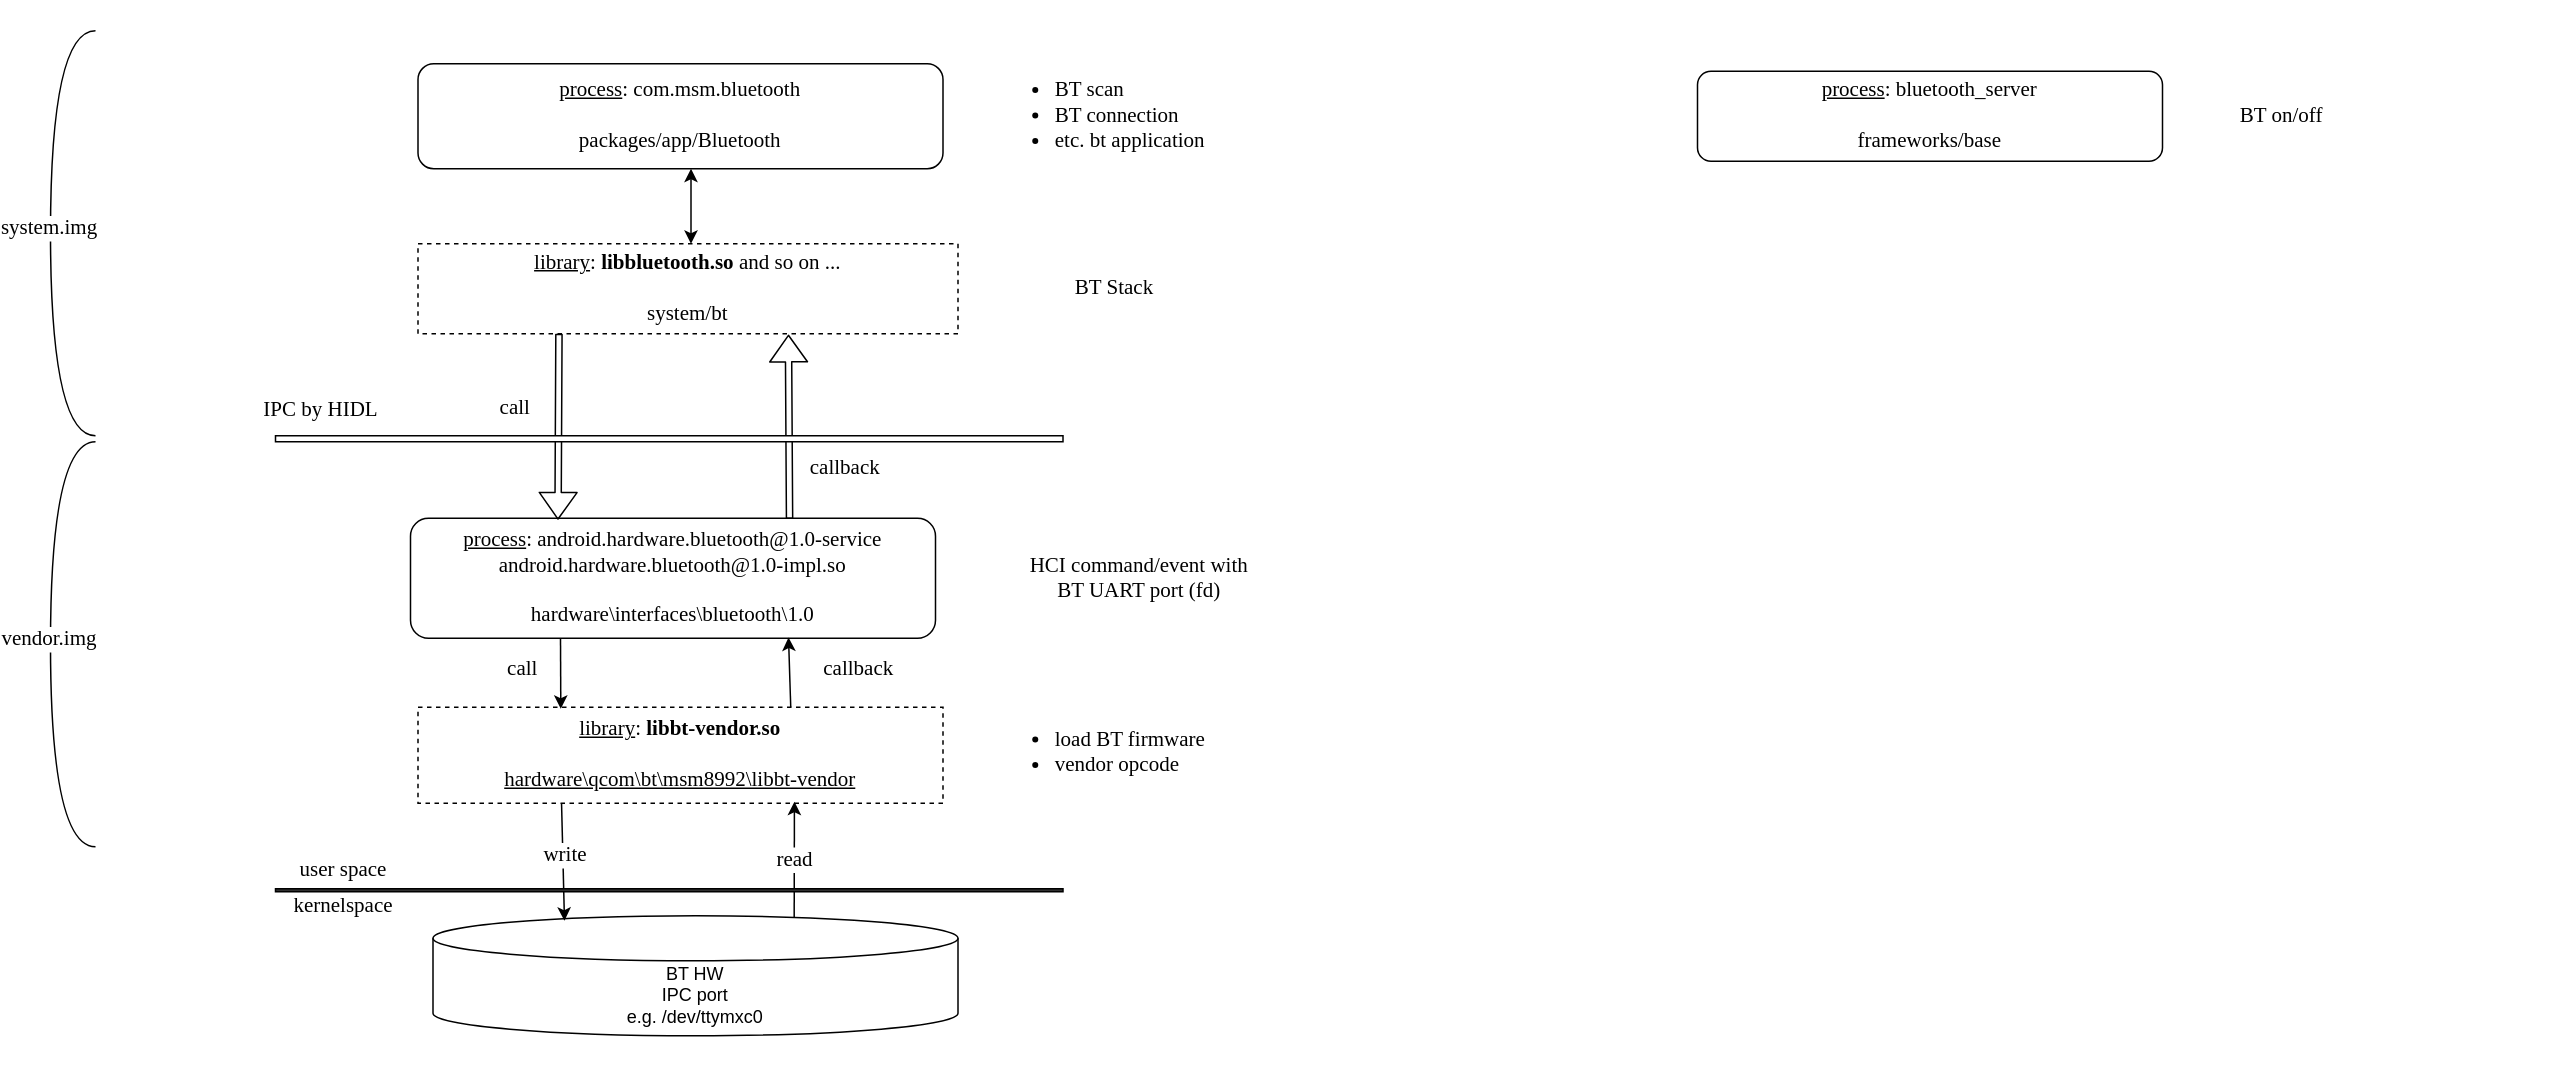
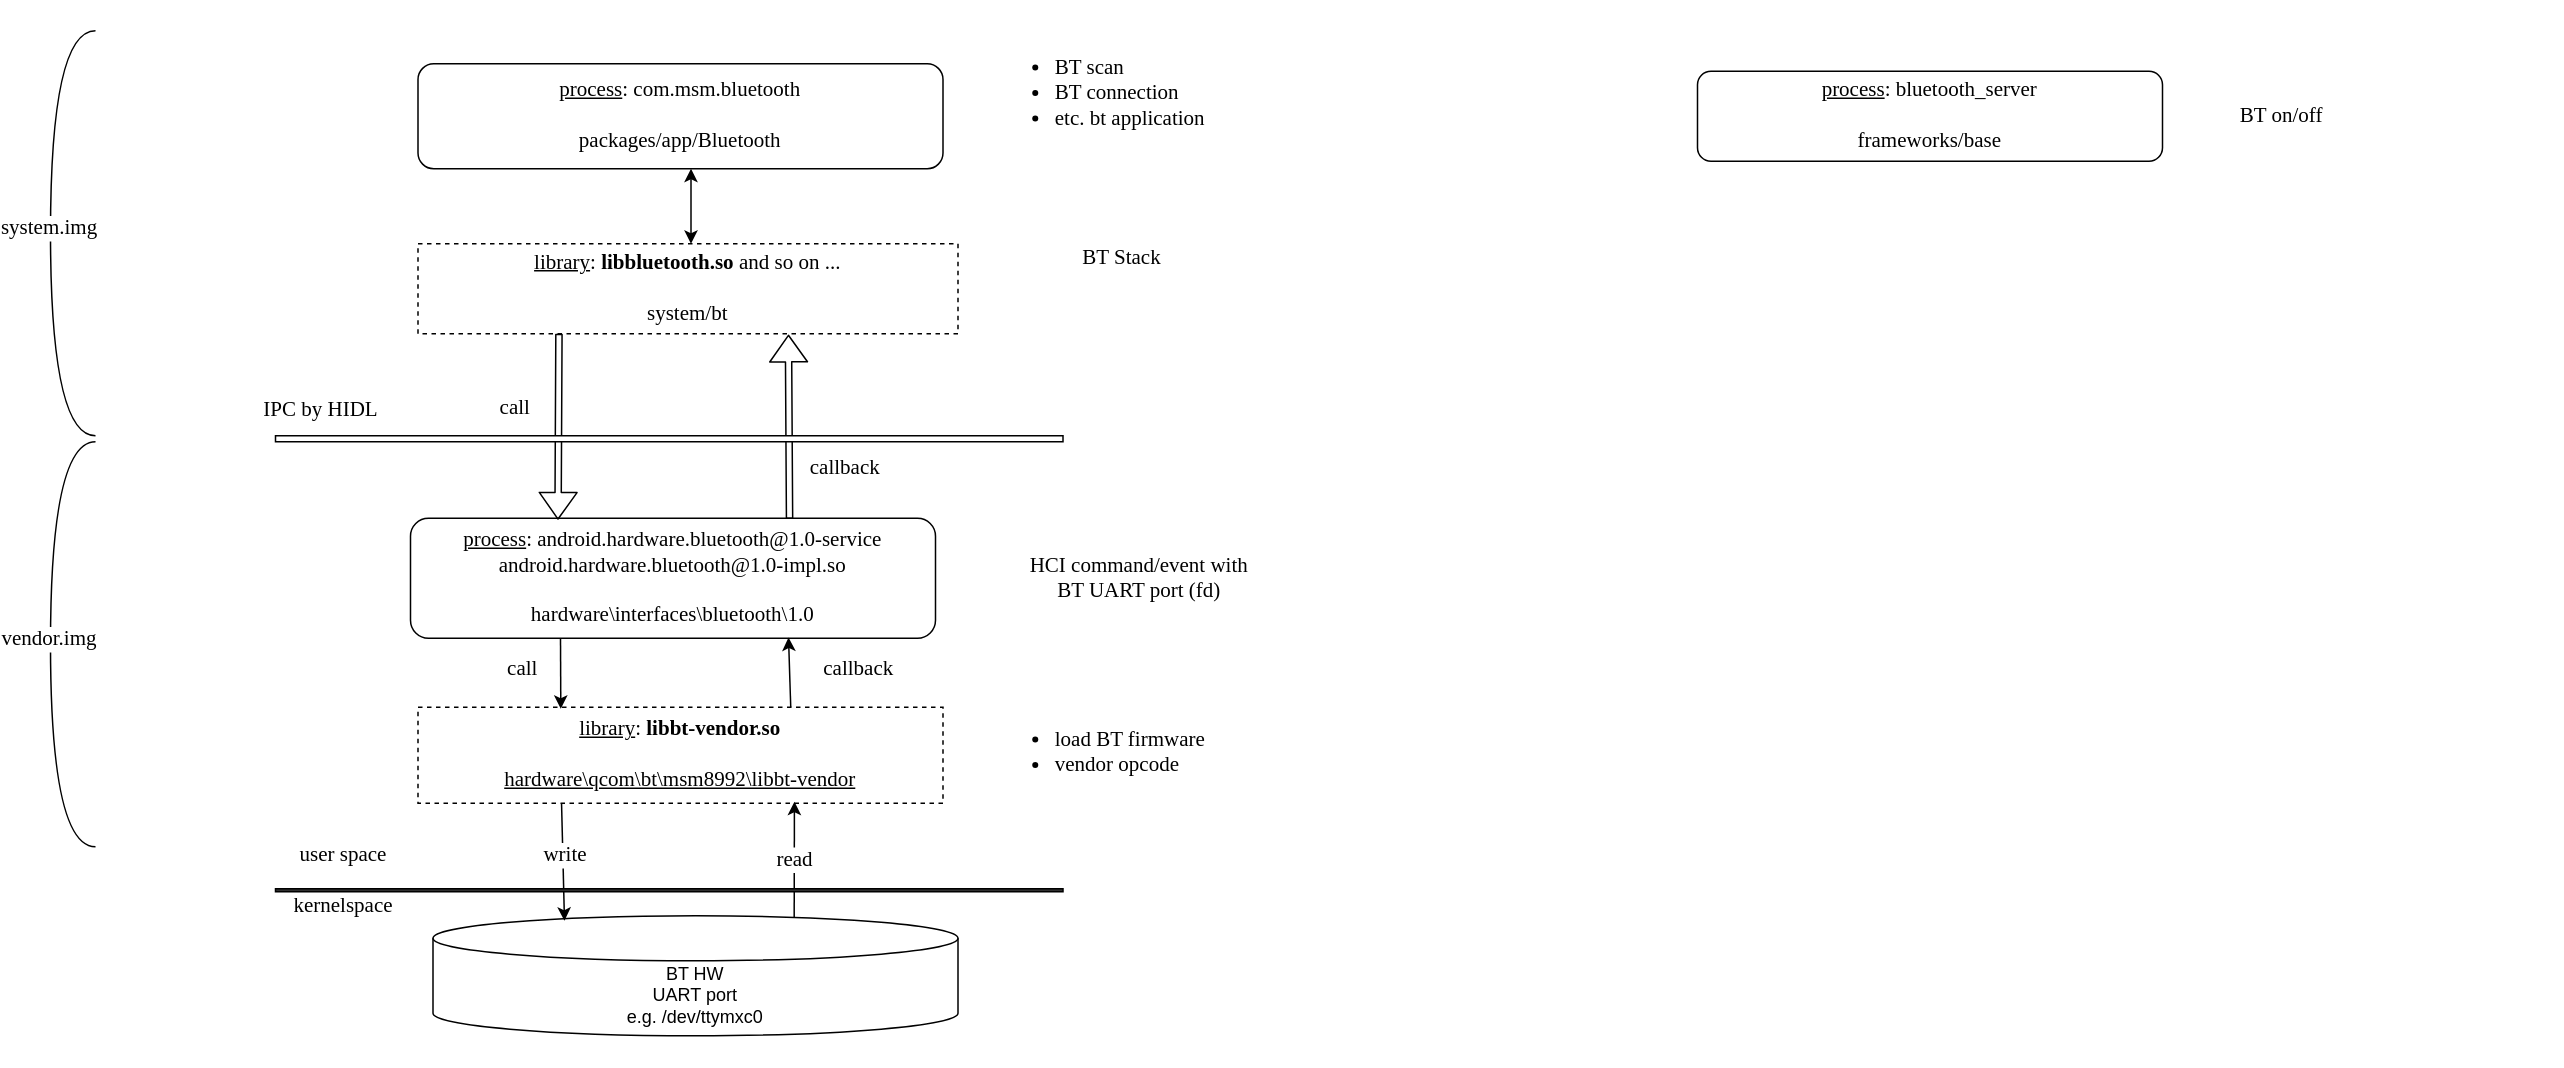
(1139, 116) -> (1139, 94)
(1115, 289) -> (1122, 259)
(344, 871) -> (344, 856)
(695, 995) -> (695, 995)
